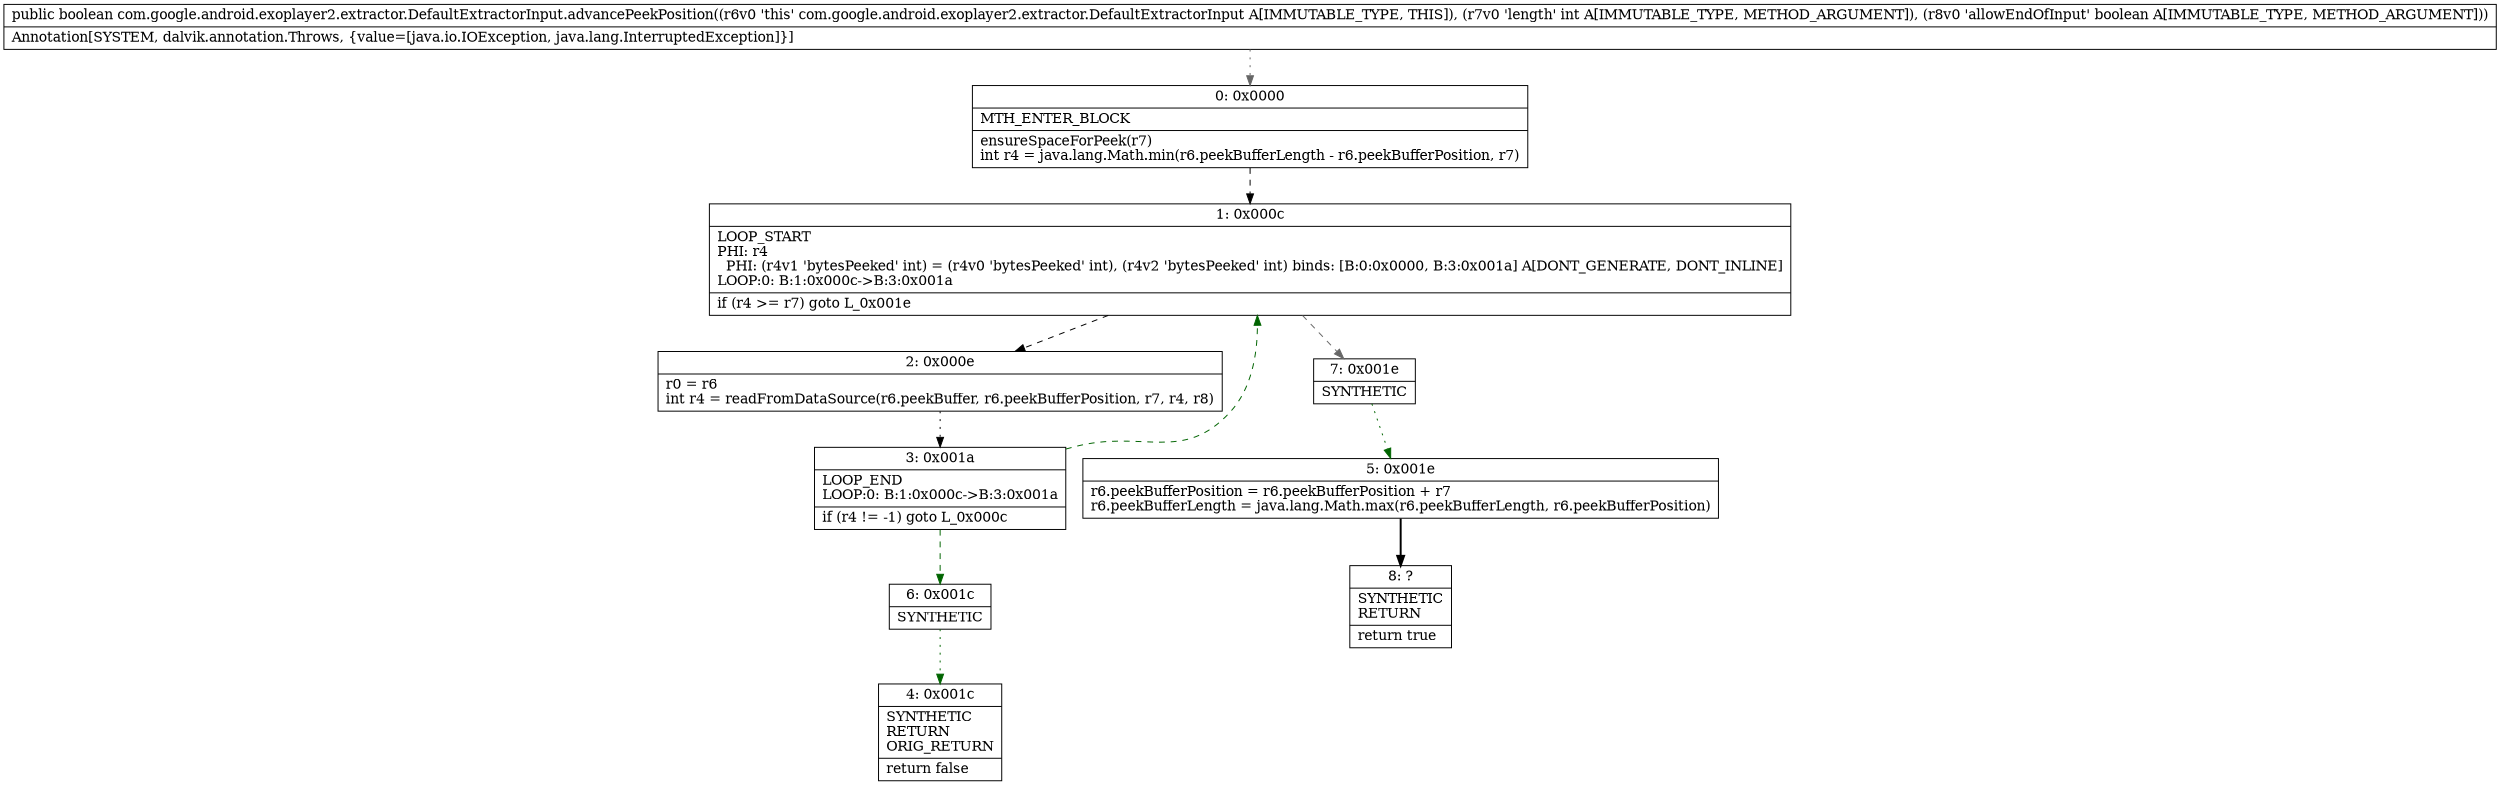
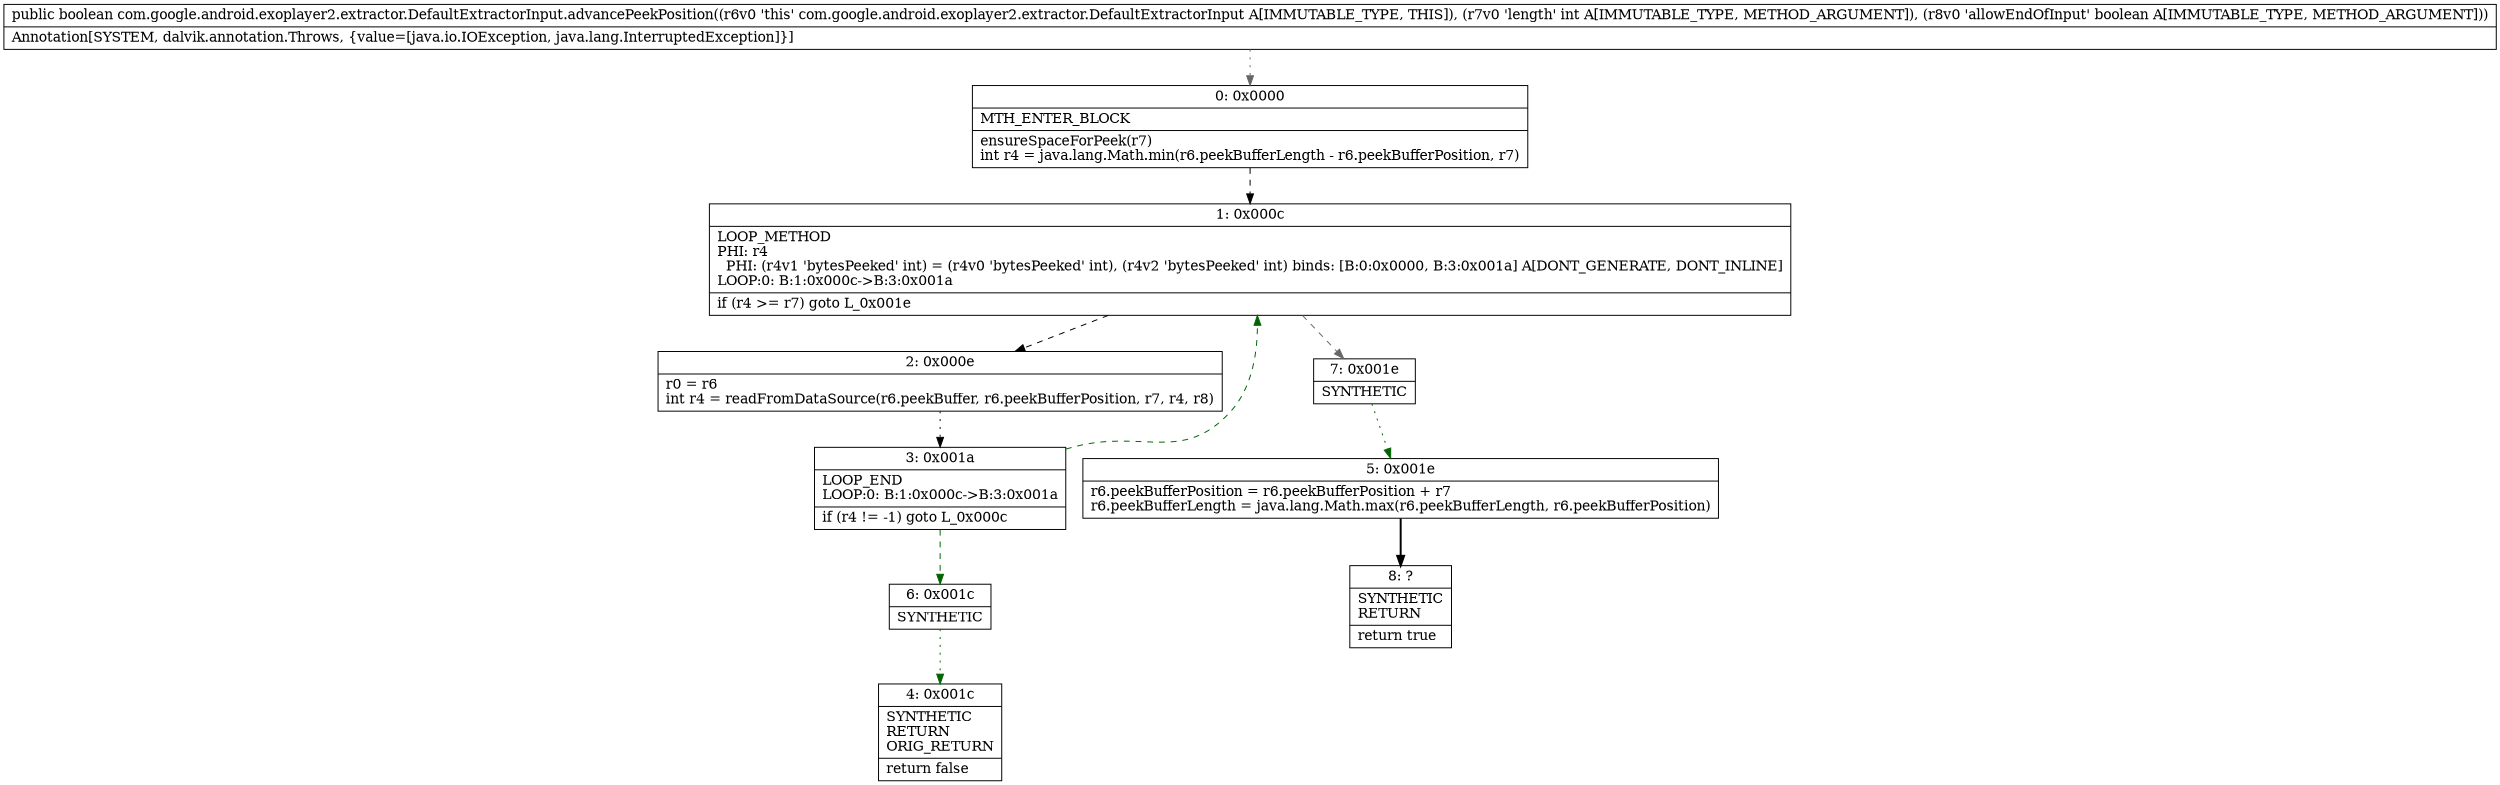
(764, 237) -> (774, 237)
